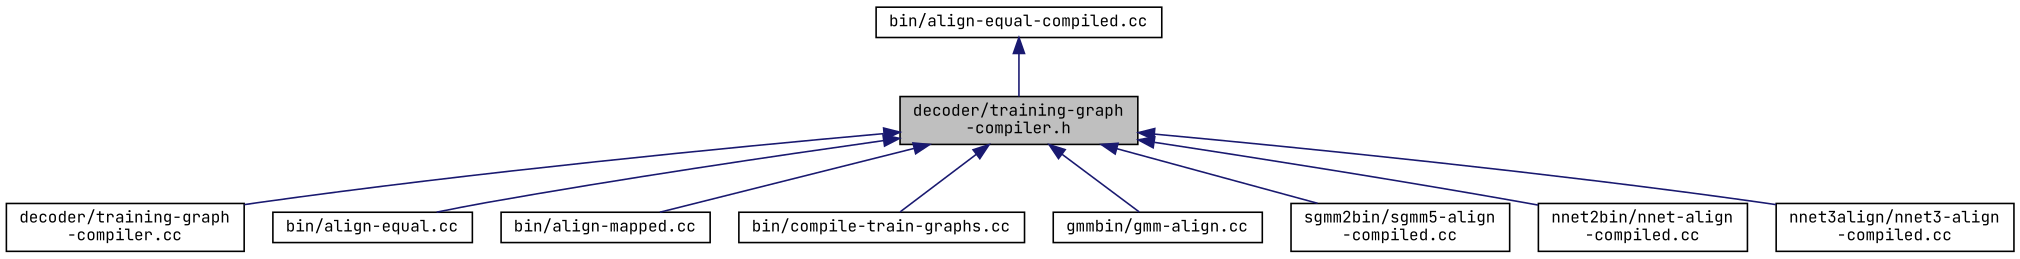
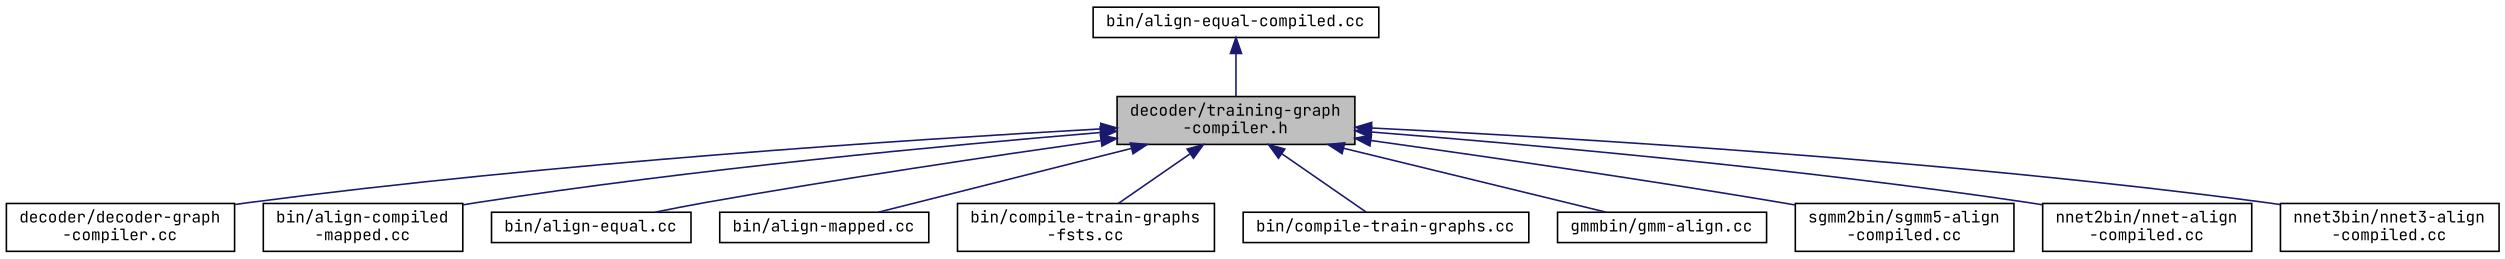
(125, 227) -> (120, 227)
none -> (363, 227)
none -> (1086, 227)
(1895, 227) -> (2390, 227)
